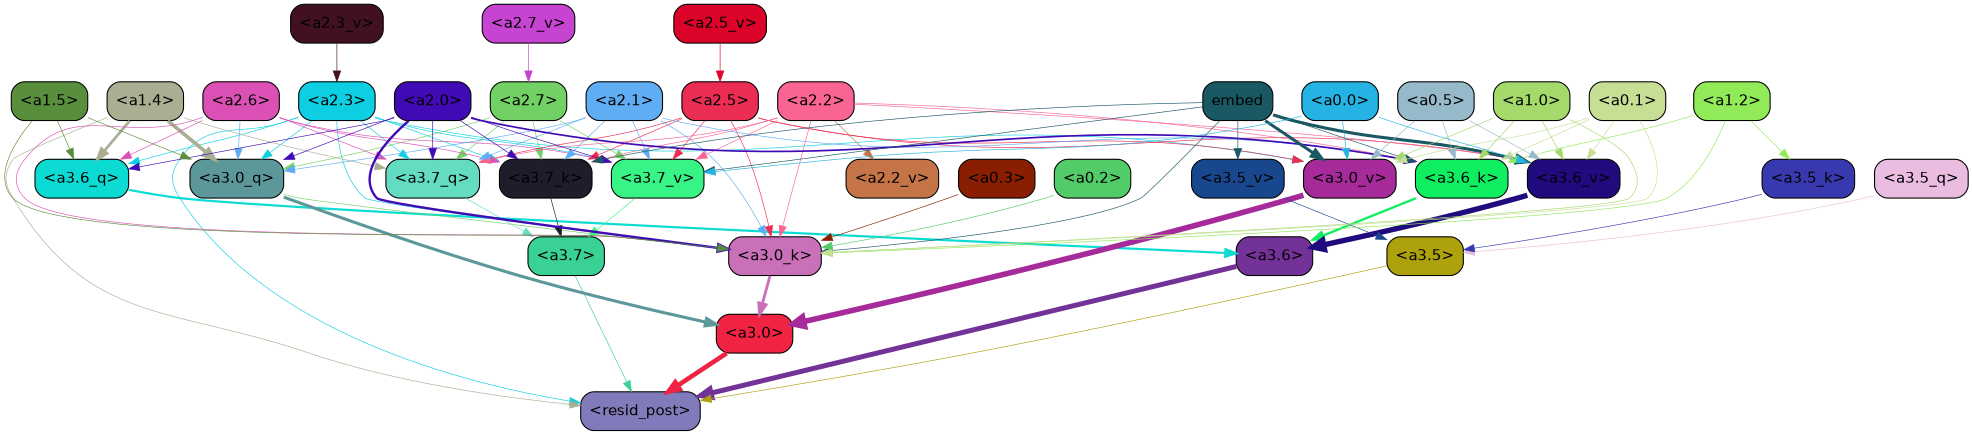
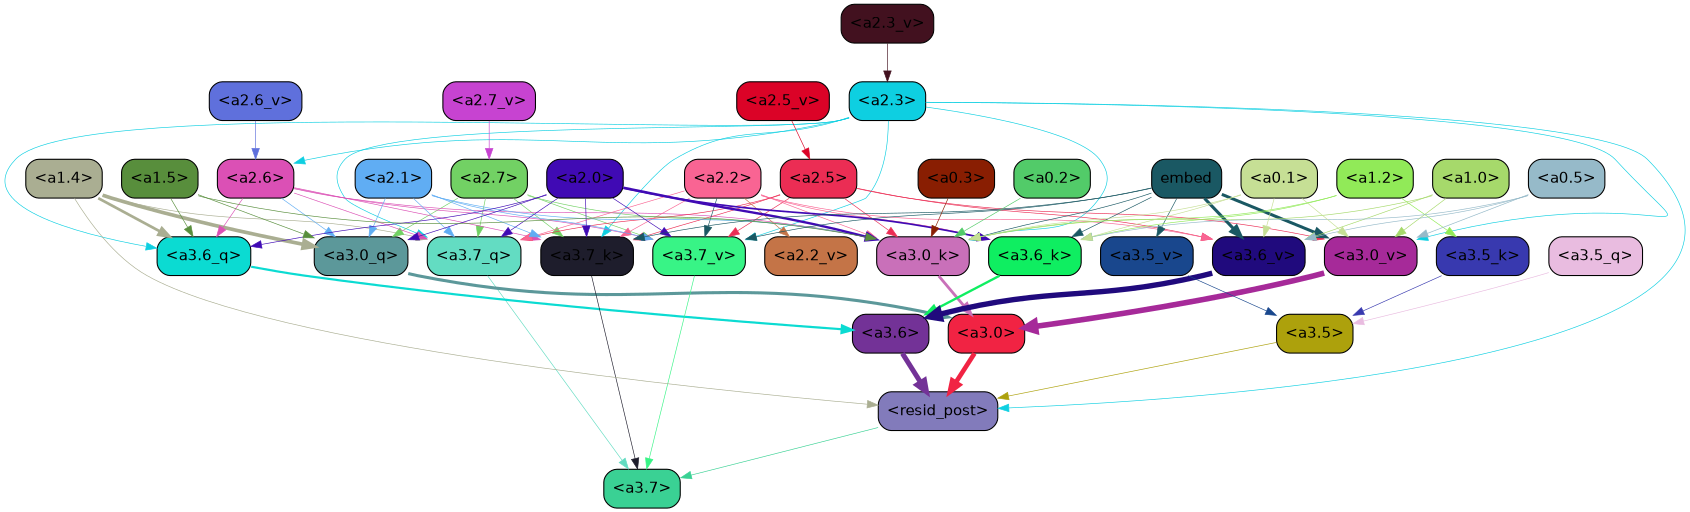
none -> (256, 101)
(1340, 101) -> none
(1505, 131) -> none
(291, 137) -> (577, 141)
(742, 138) -> (713, 212)
(1033, 143) -> none
(500, 223) -> (696, 219)
(601, 329) -> (785, 451)
